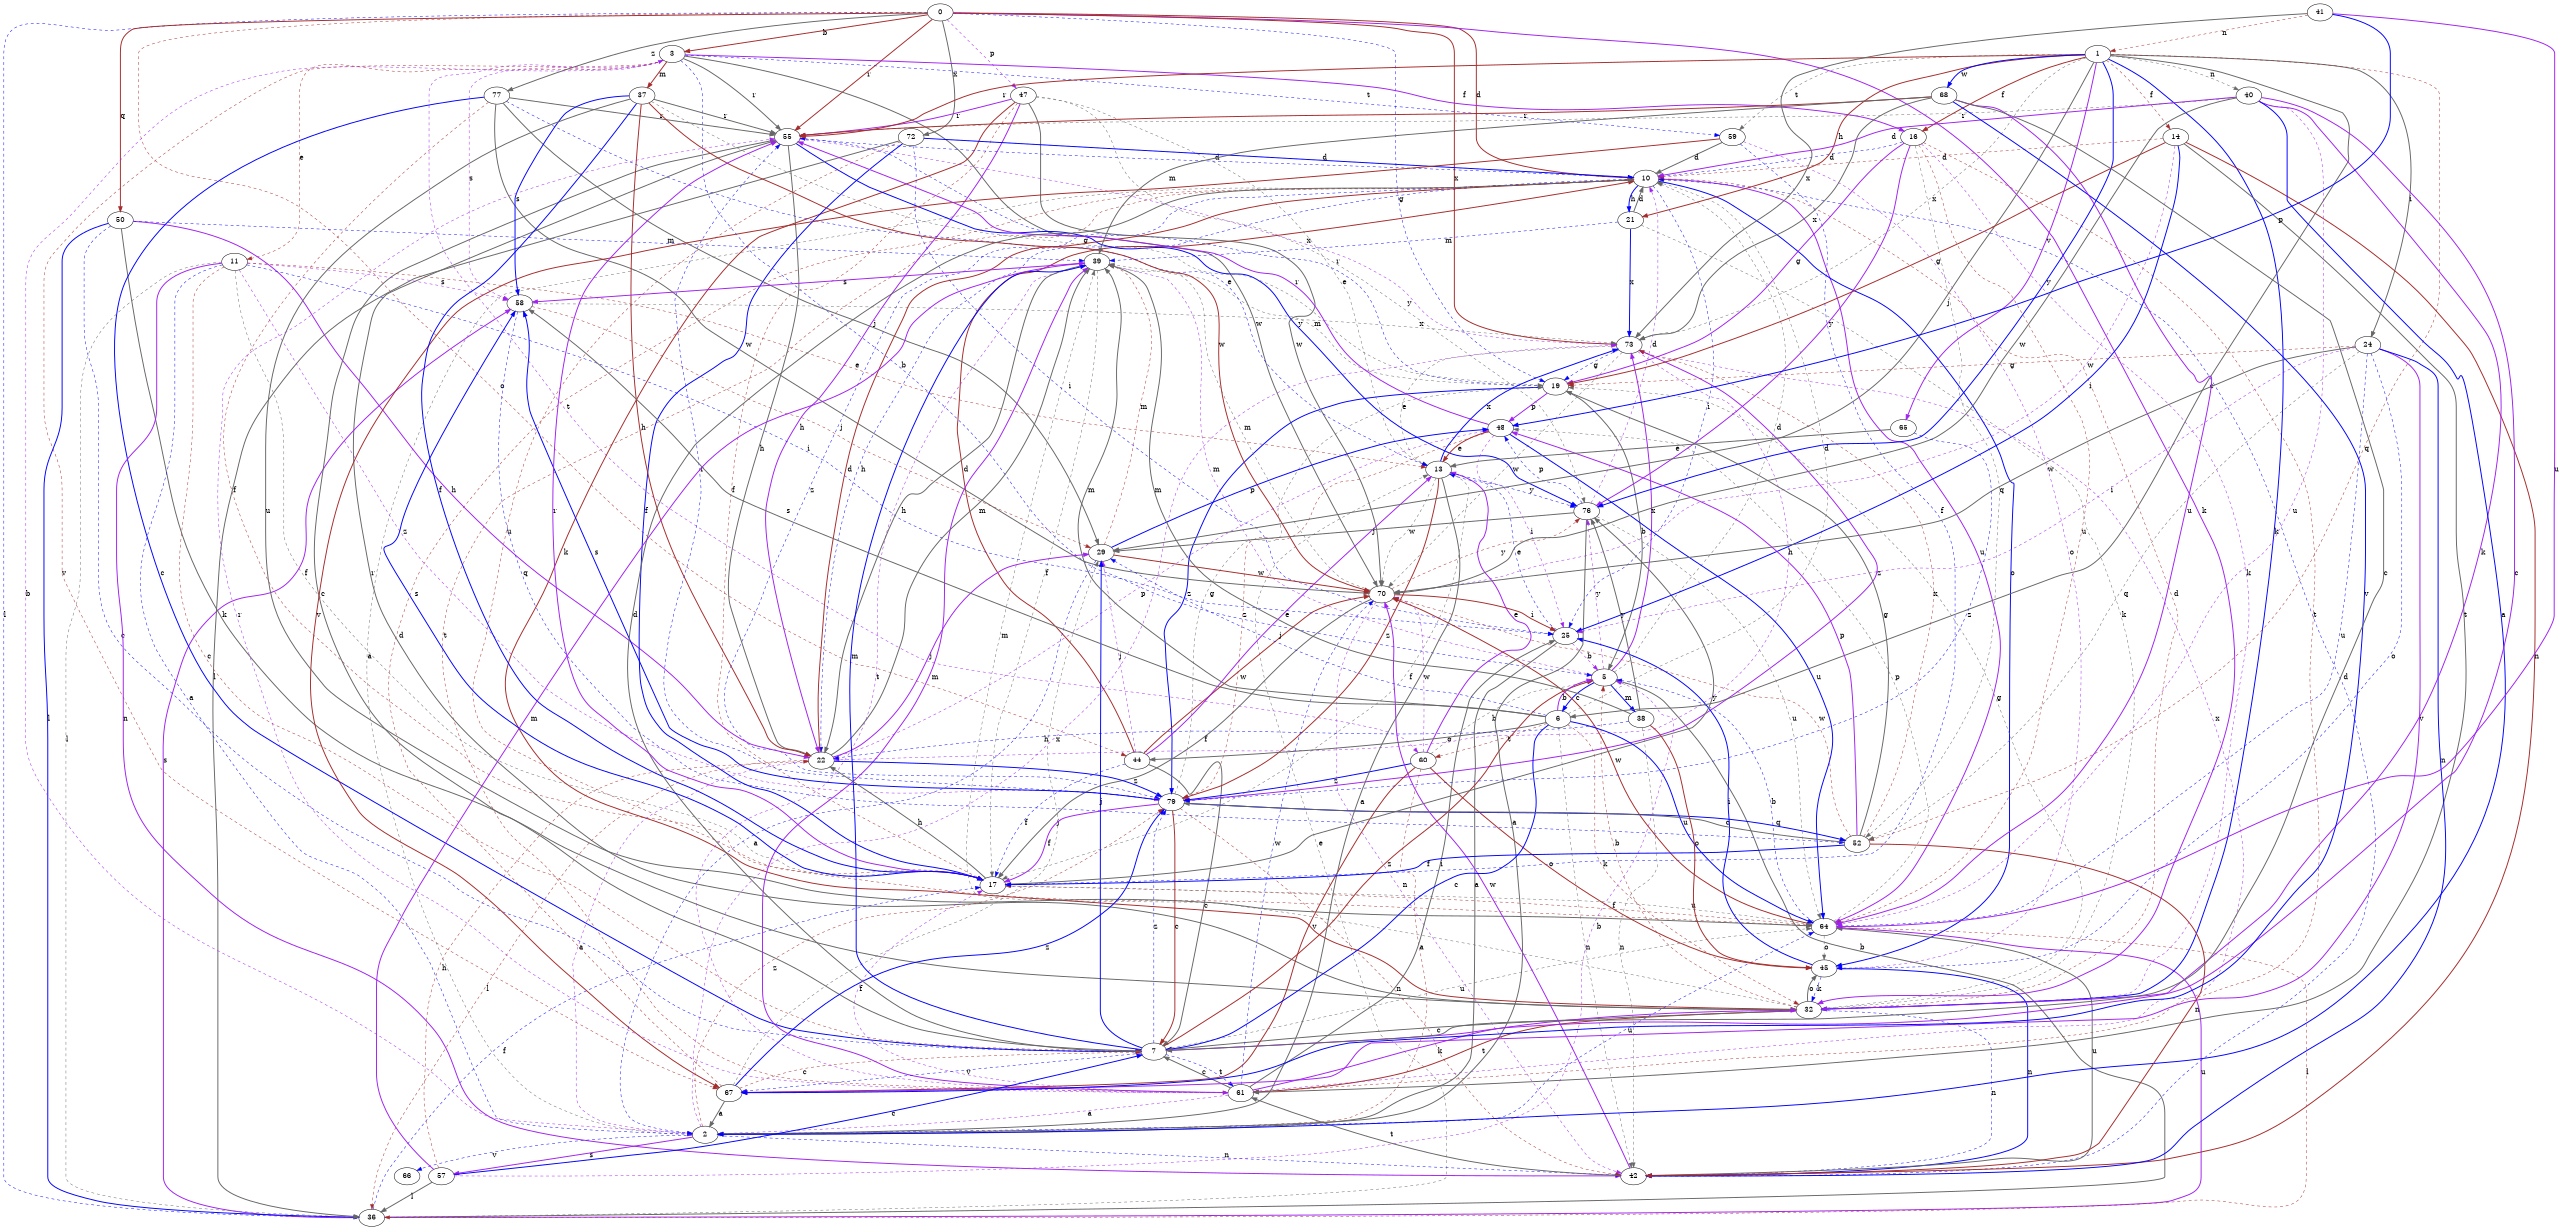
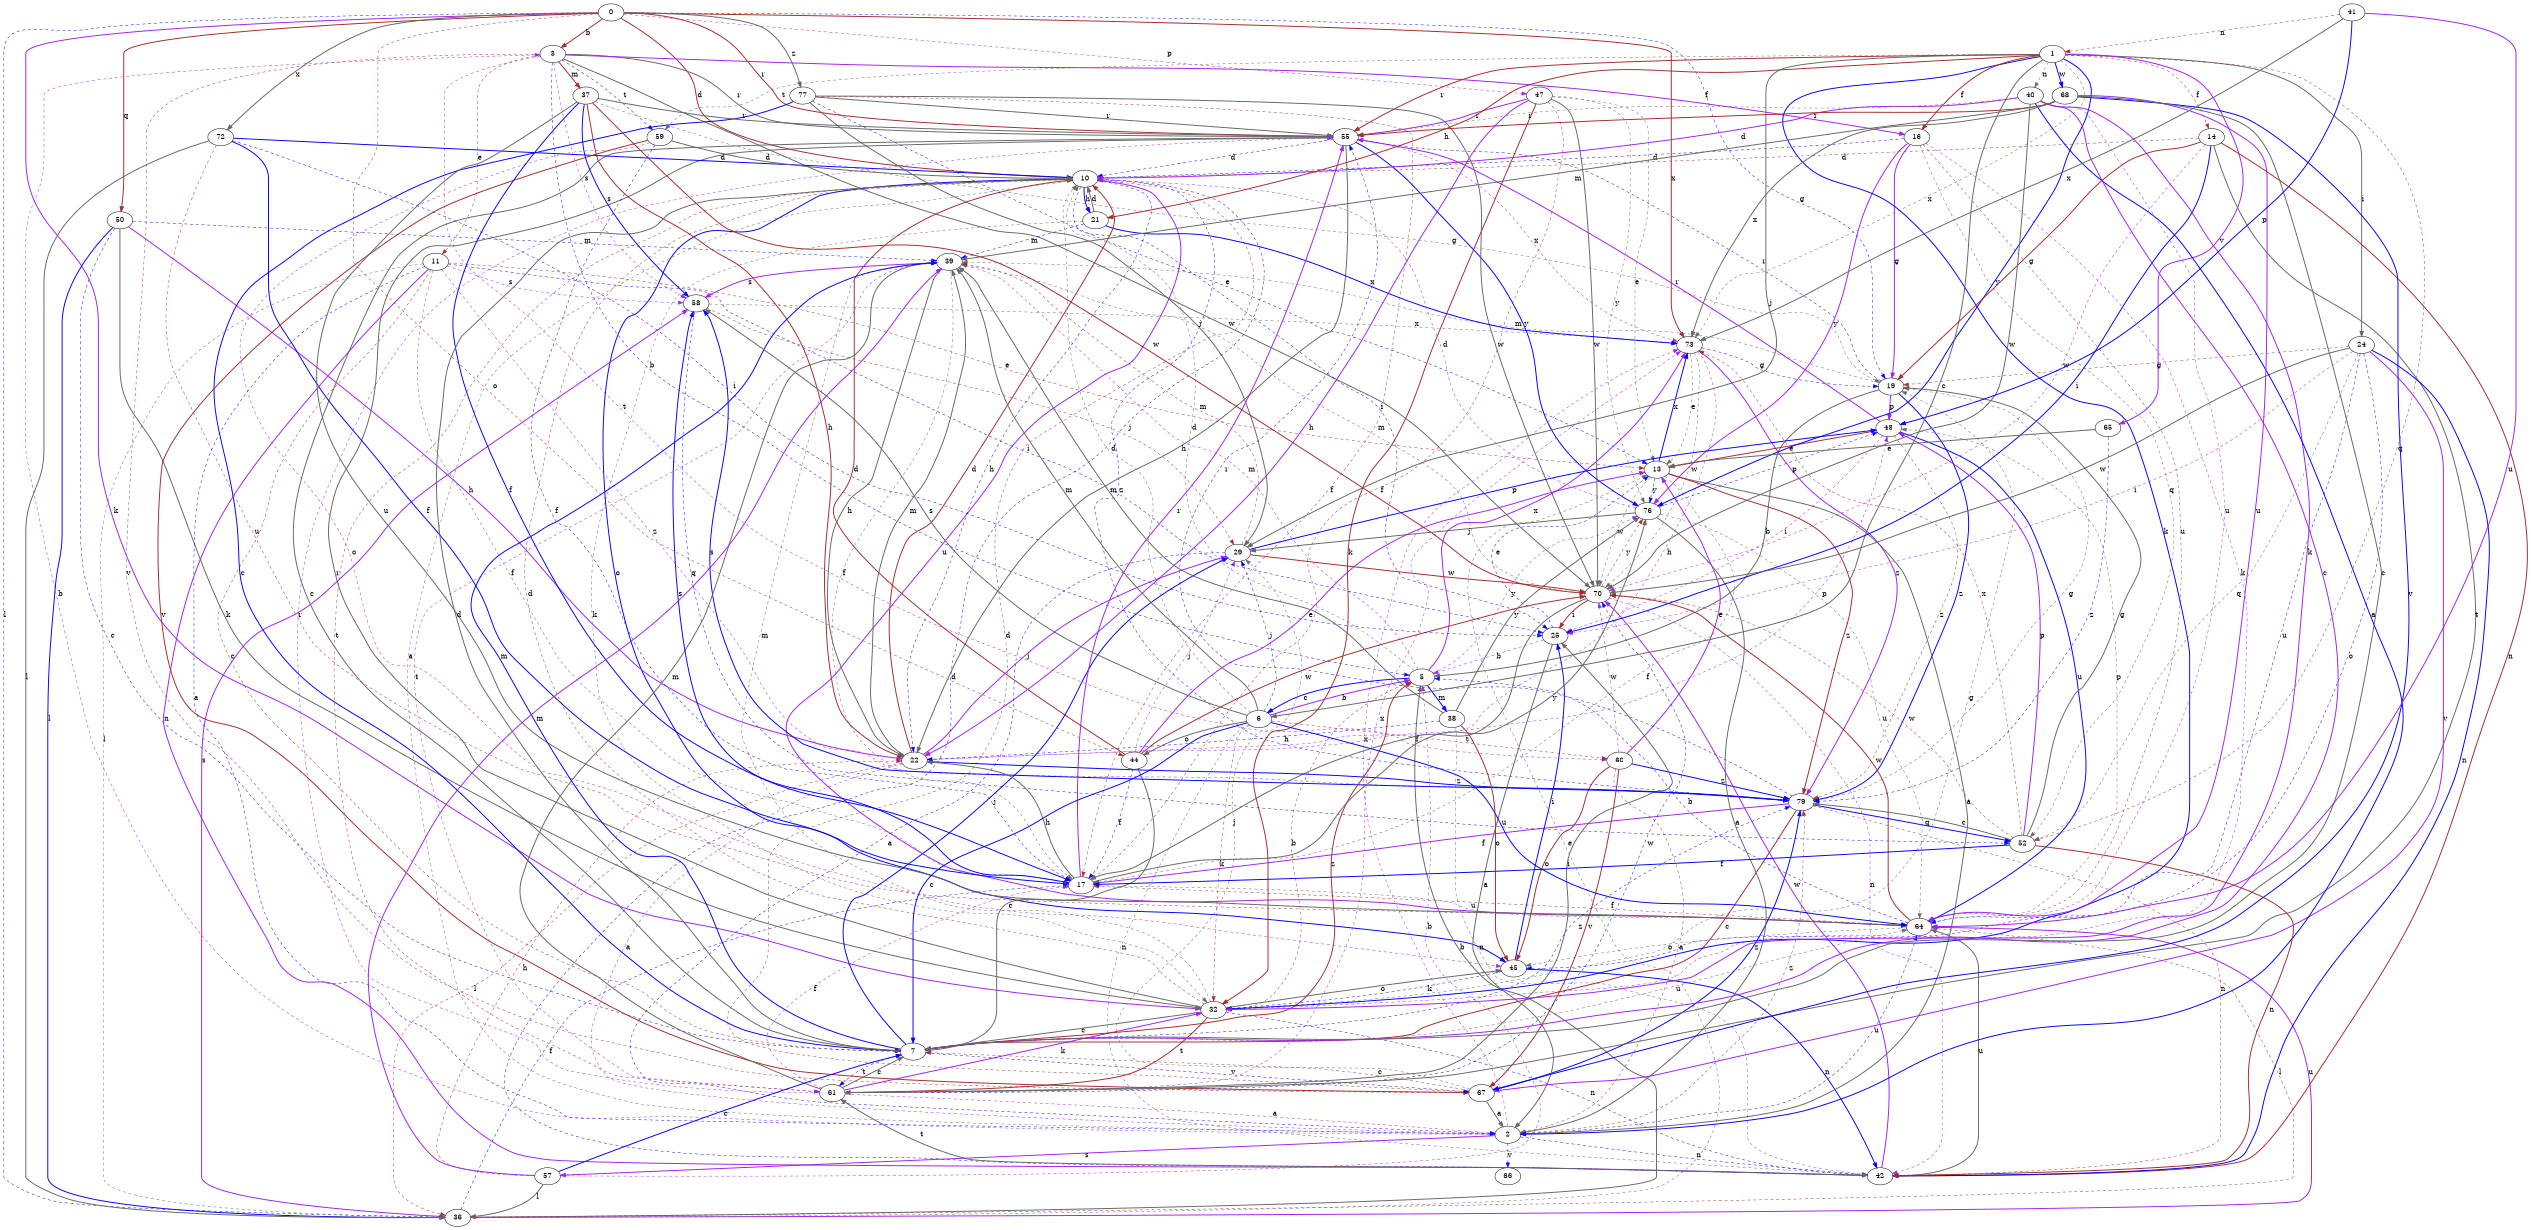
(1511, 701) -> none
(786, 837) -> (632, 716)
(2307, 932) -> none
